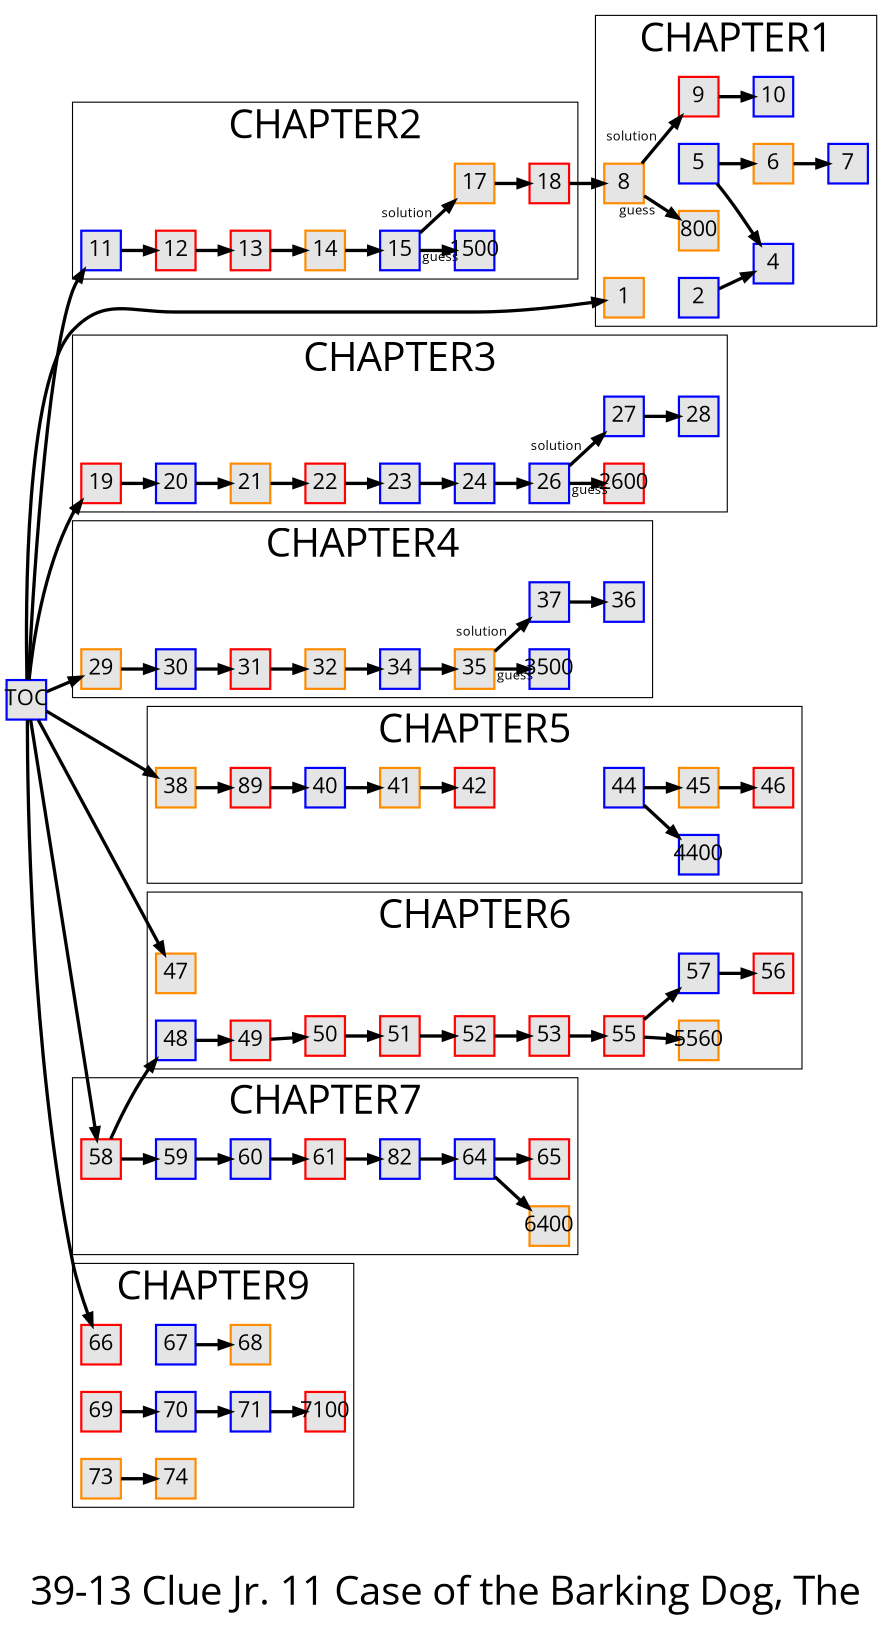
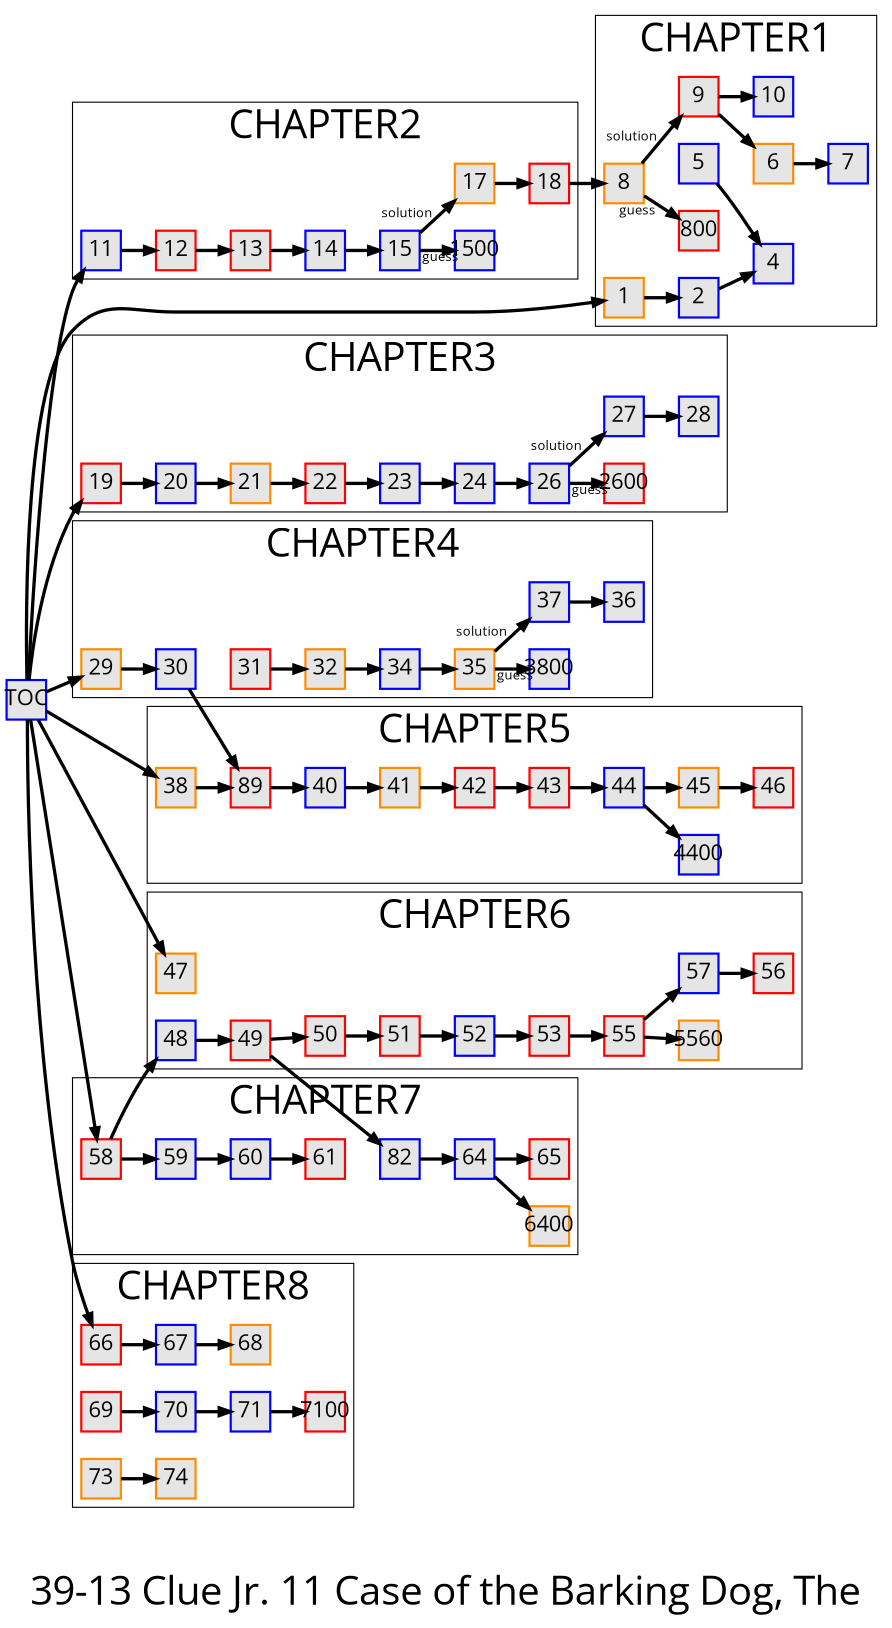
(730, 164) -> (732, 126)
(699, 231) -> (699, 231)
(325, 250) -> (325, 250)
none -> (656, 298)
(208, 669) -> (210, 724)
(549, 669) -> (549, 669)
none -> (549, 788)
(475, 1036) -> (475, 1036)
(357, 1159) -> (321, 1096)
(213, 1290) -> (213, 1290)
none -> (133, 1345)
